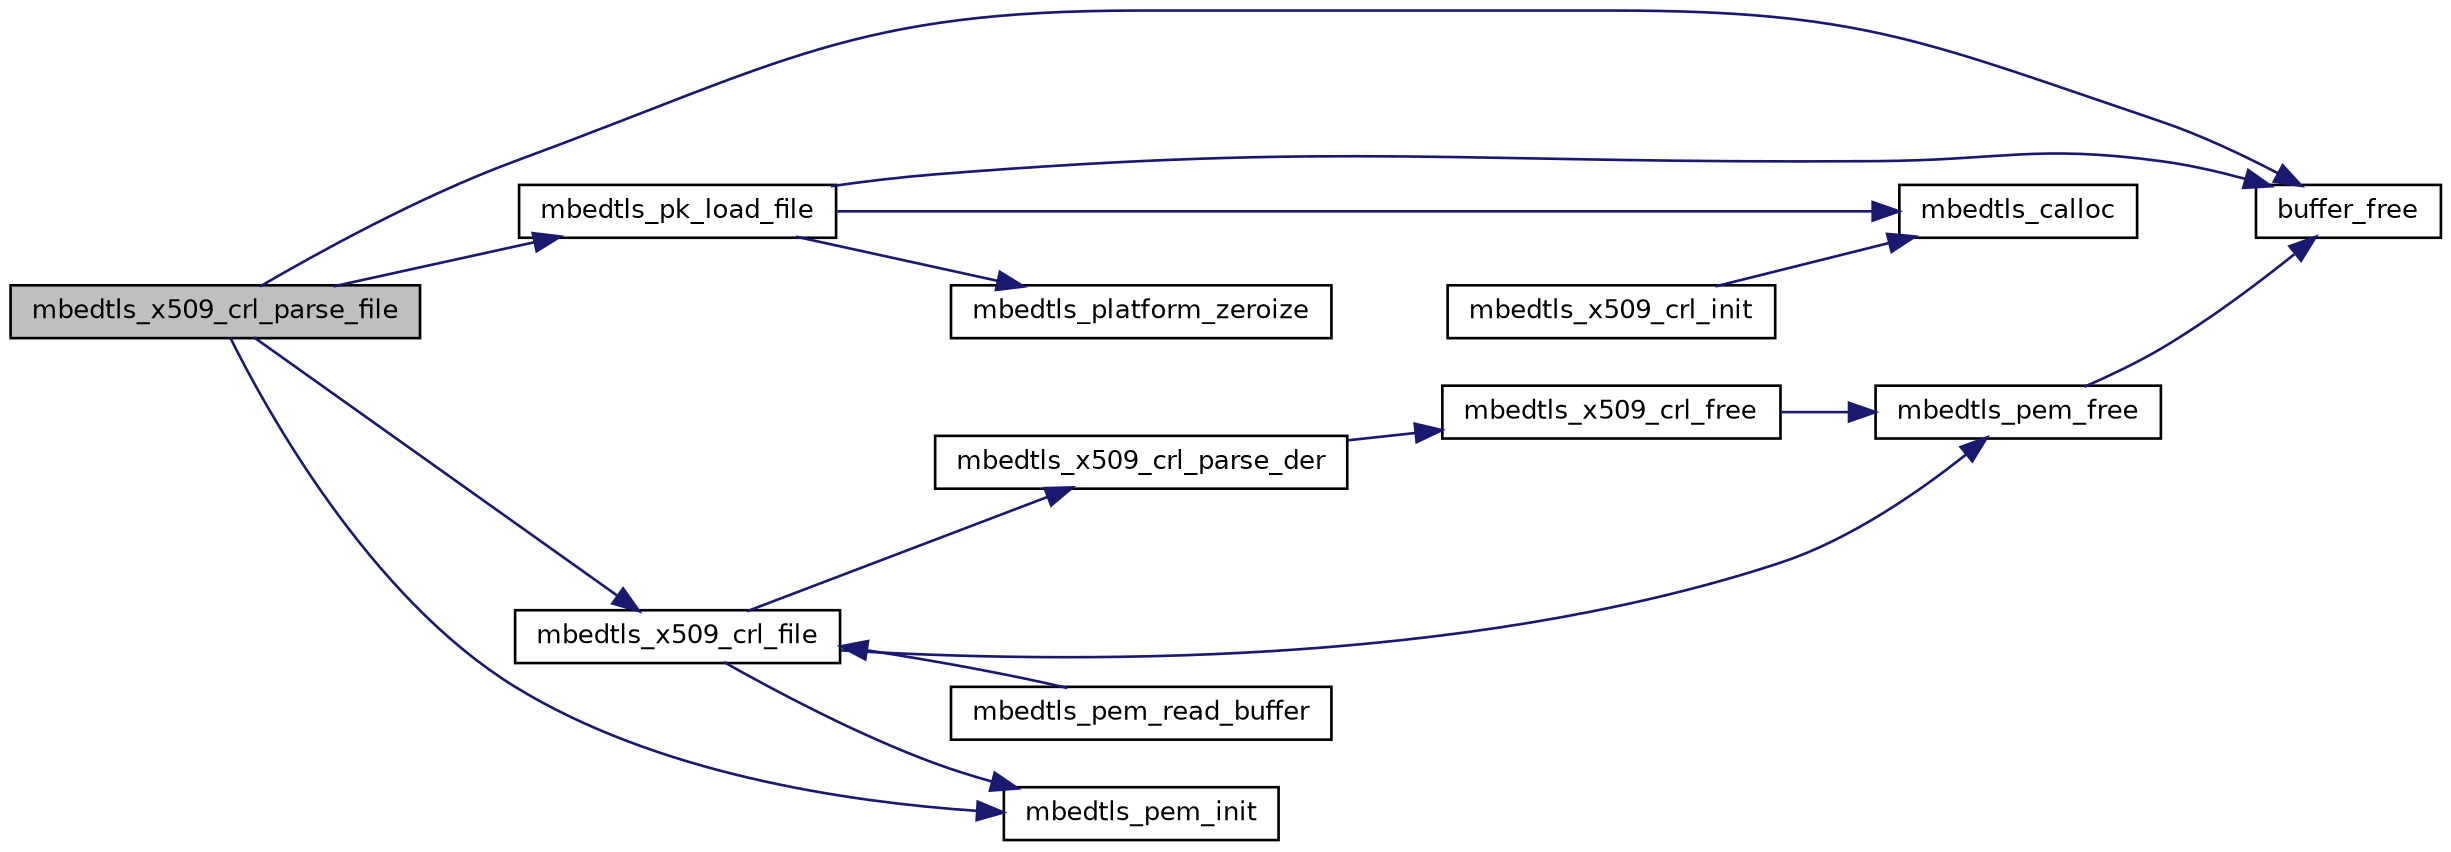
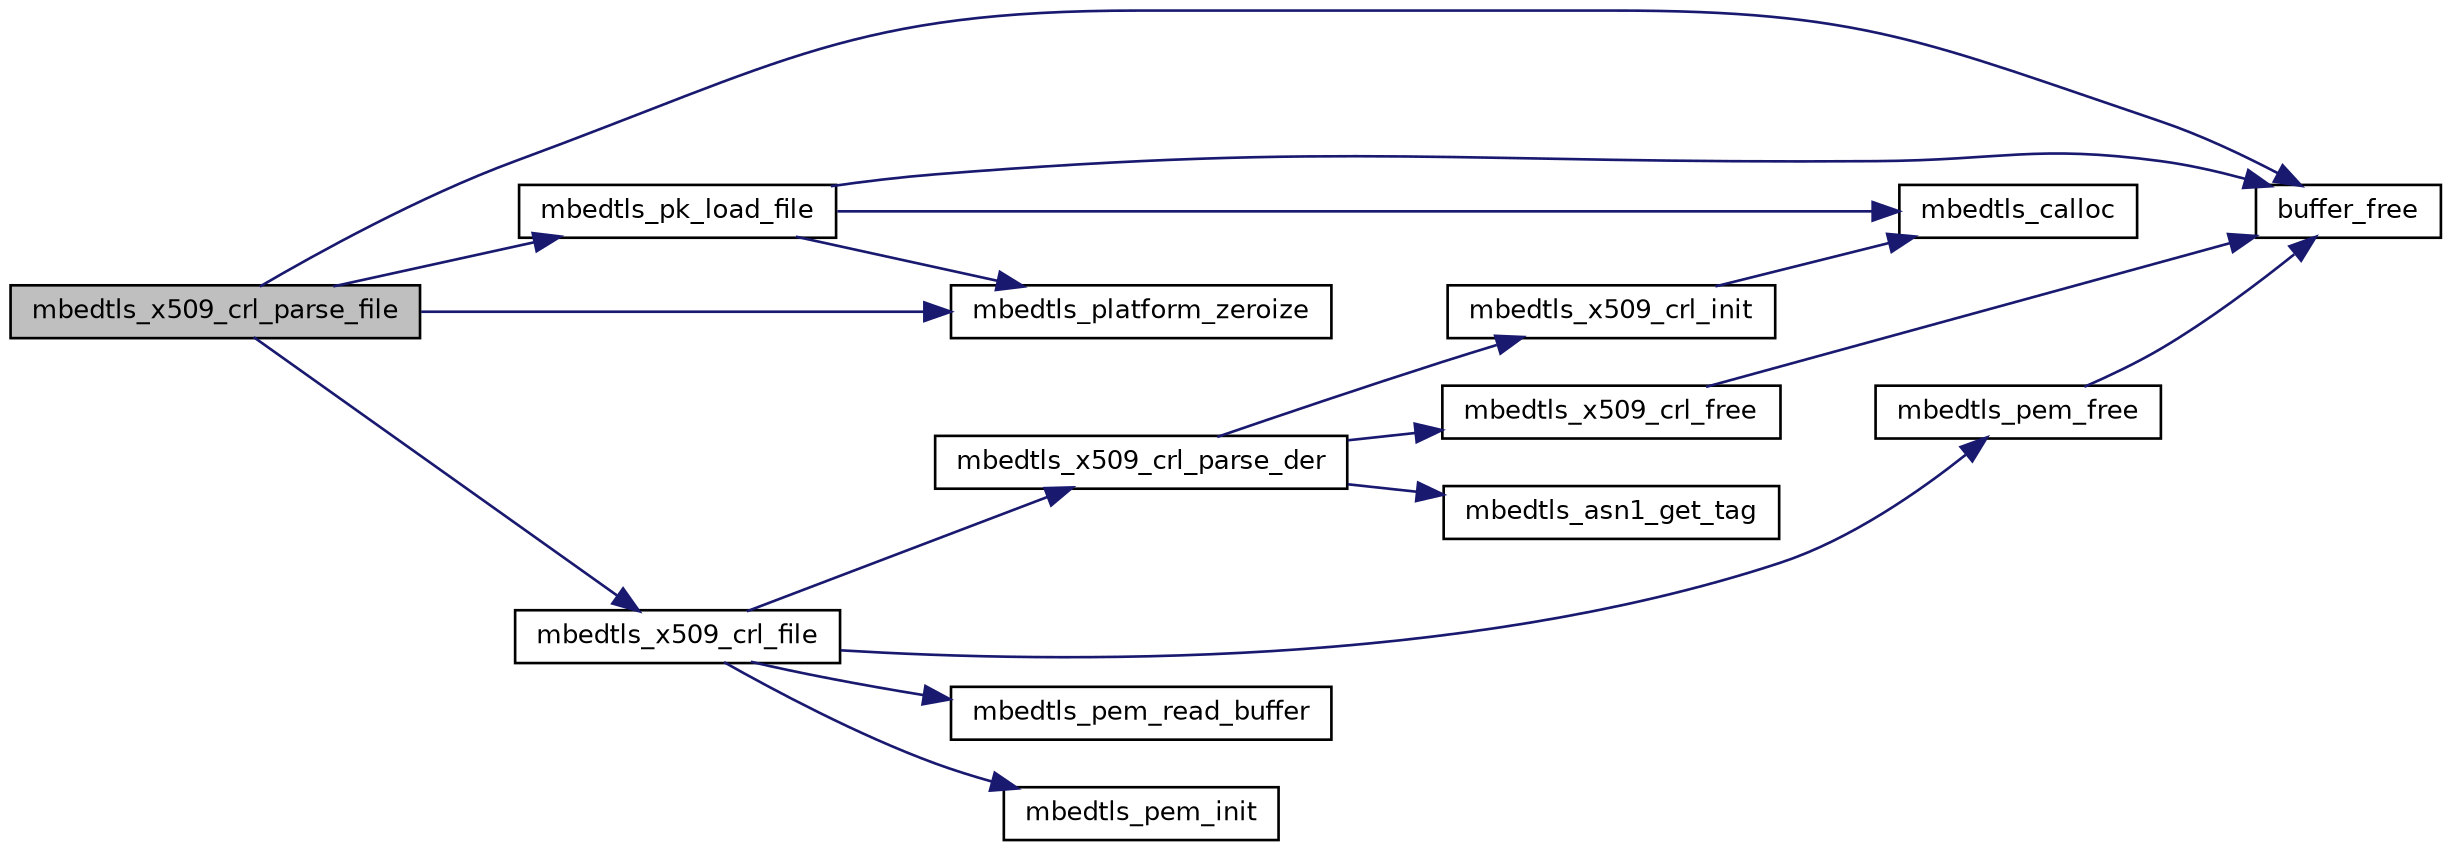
none -> (1357, 390)
(1815, 412) -> (1968, 315)
none -> (1611, 512)
(993, 672) -> (837, 680)
(527, 693) -> (673, 312)
